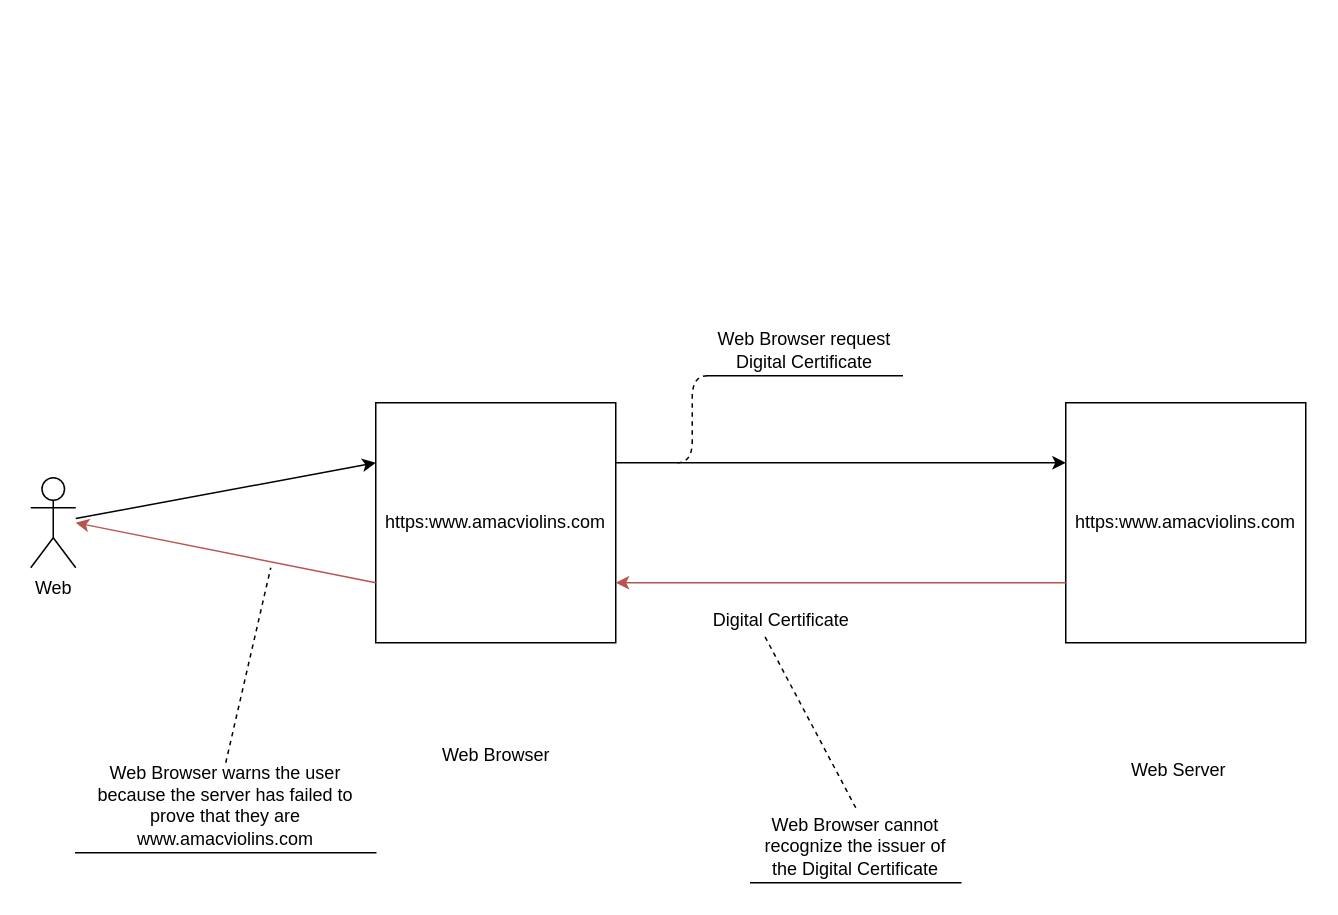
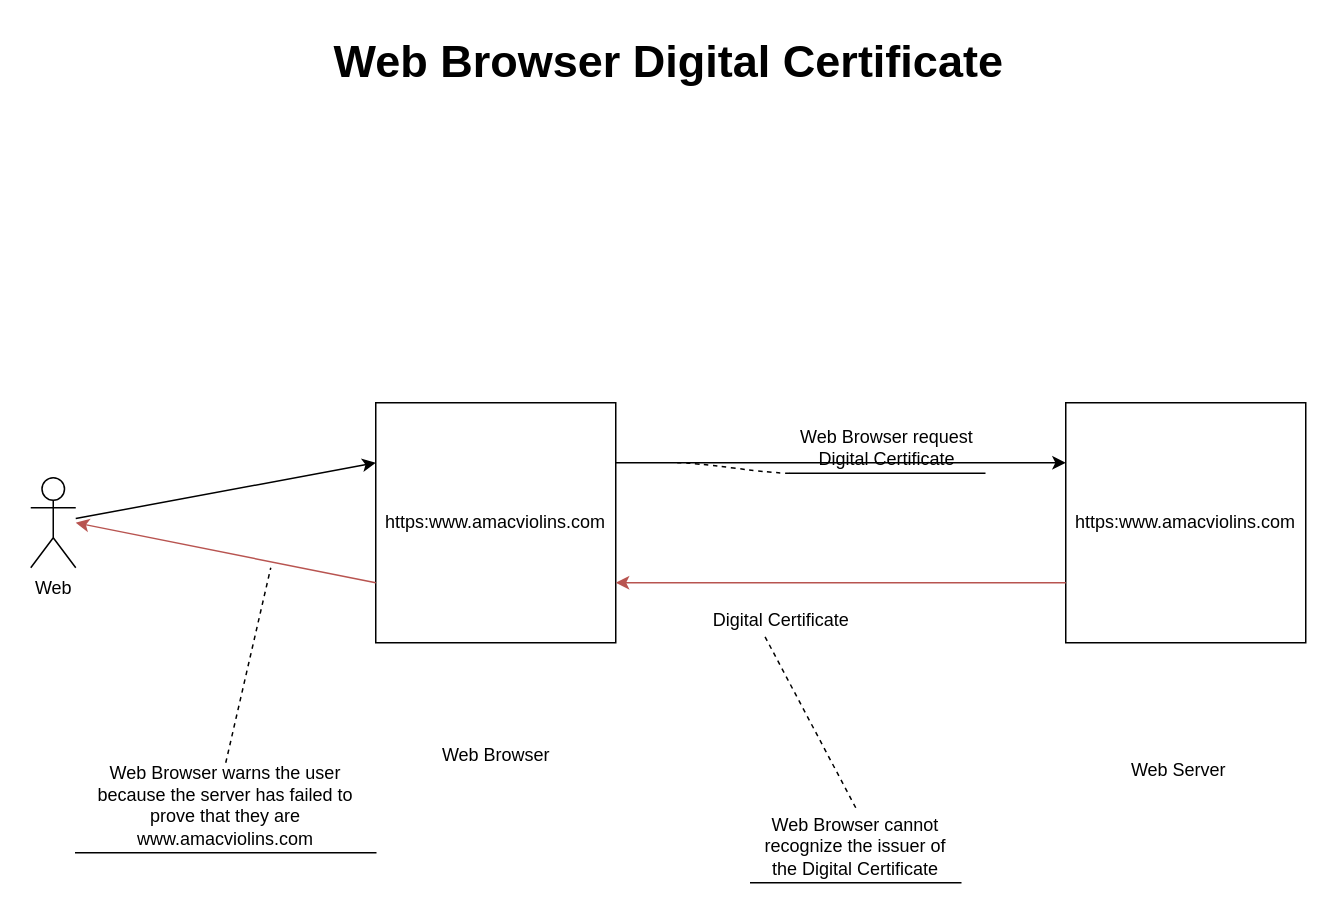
none -> (668, 61)
(805, 361) -> (887, 458)
